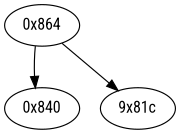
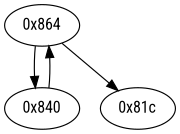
none -> (50, 73)
(138, 108) -> (138, 108)
